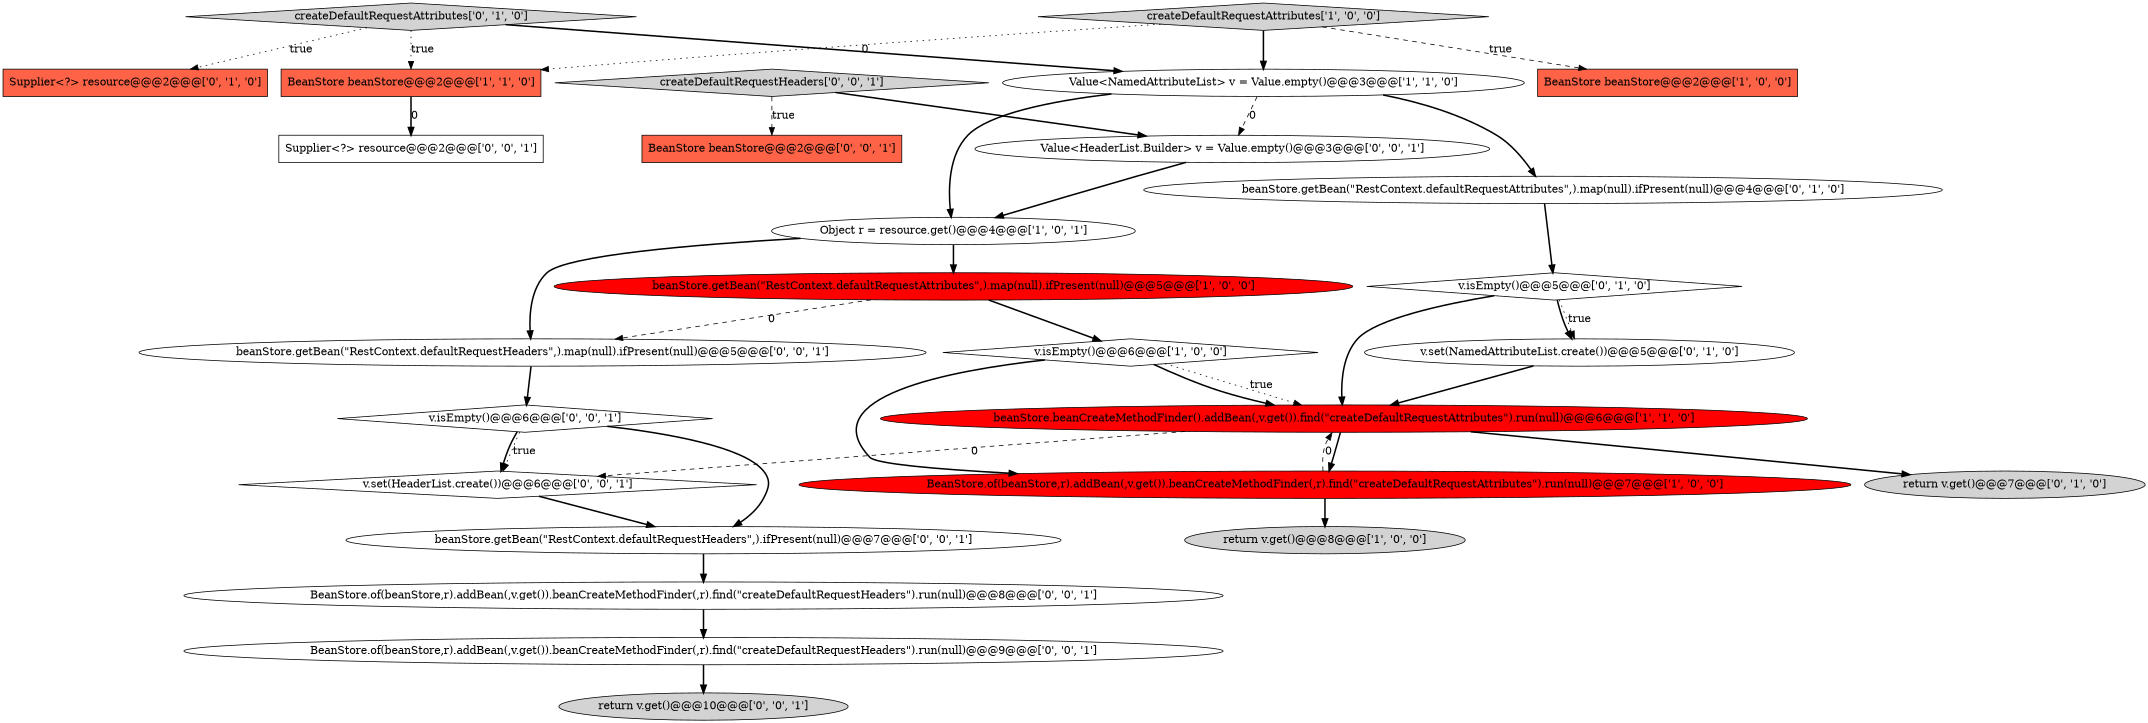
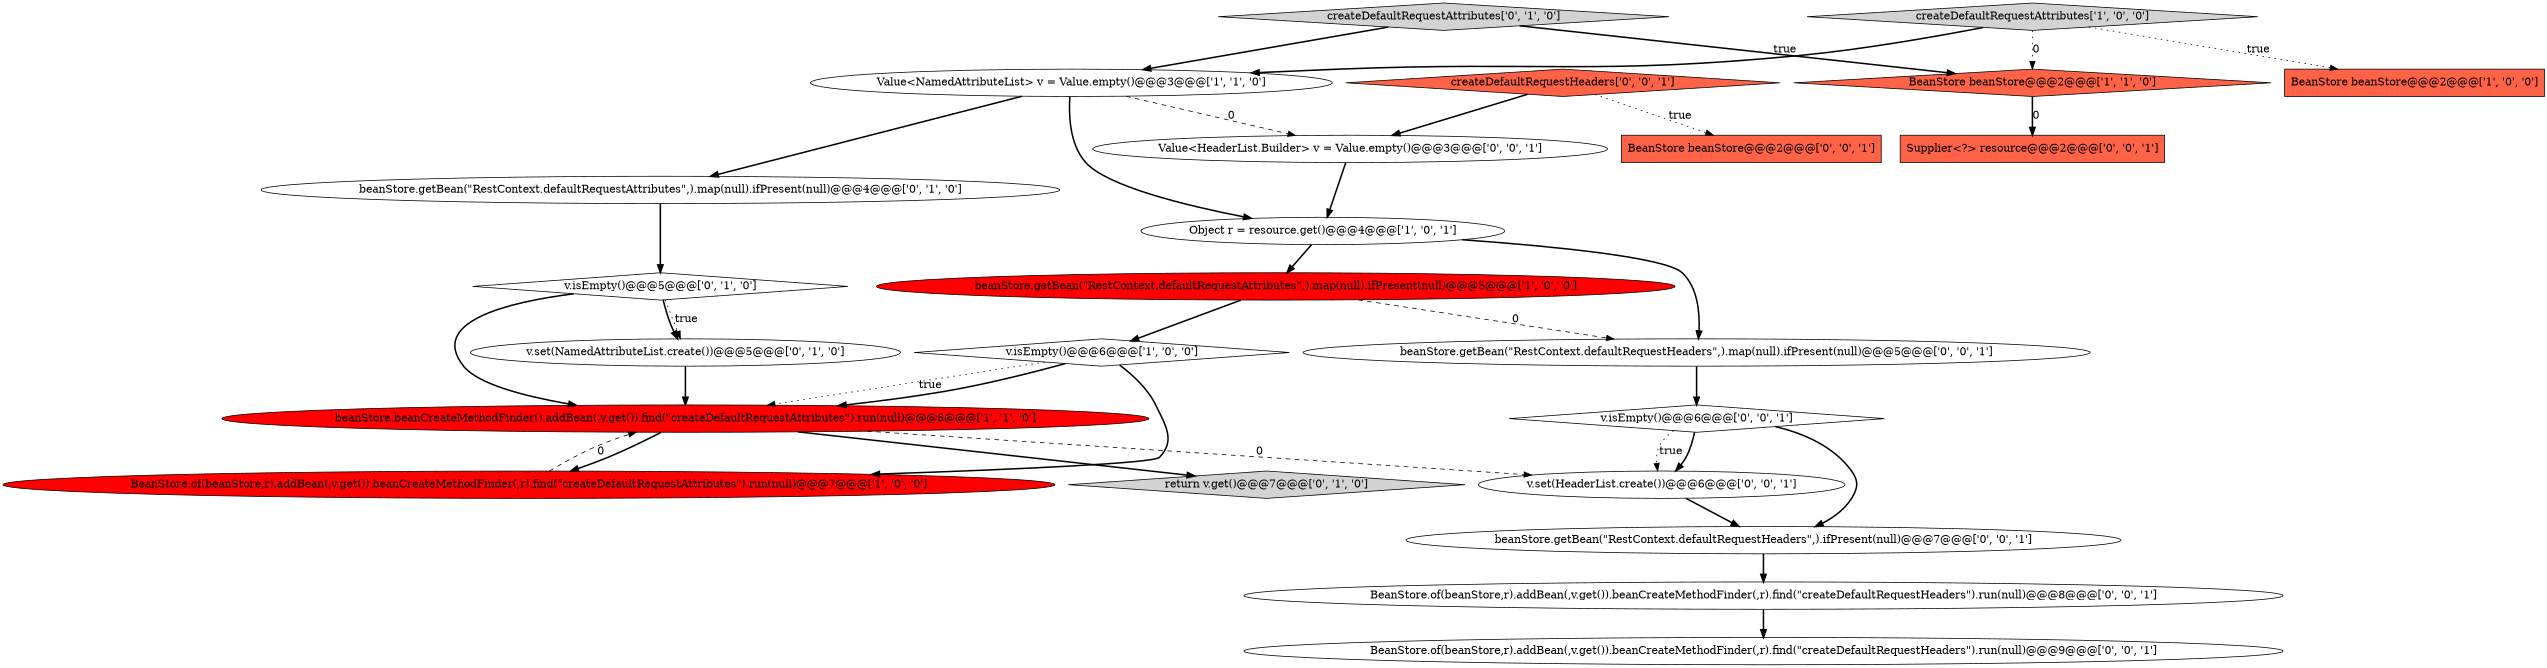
(411, 46) -> (1733, 49)
(1450, 47) -> (2209, 47)
(135, 83) -> none
(411, 83) -> (2032, 83)
(772, 83) -> (1563, 83)
(772, 112) -> (1650, 114)
(411, 149) -> (2032, 149)
(498, 485) -> (1662, 485)
(2005, 485) -> (1267, 485)
(1325, 540) -> none
(704, 707) -> none
